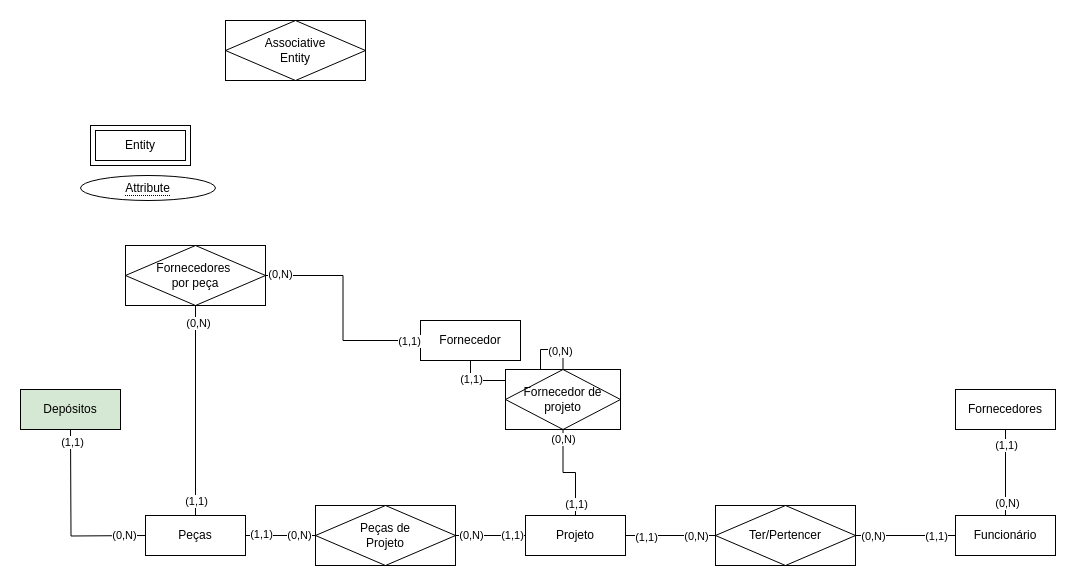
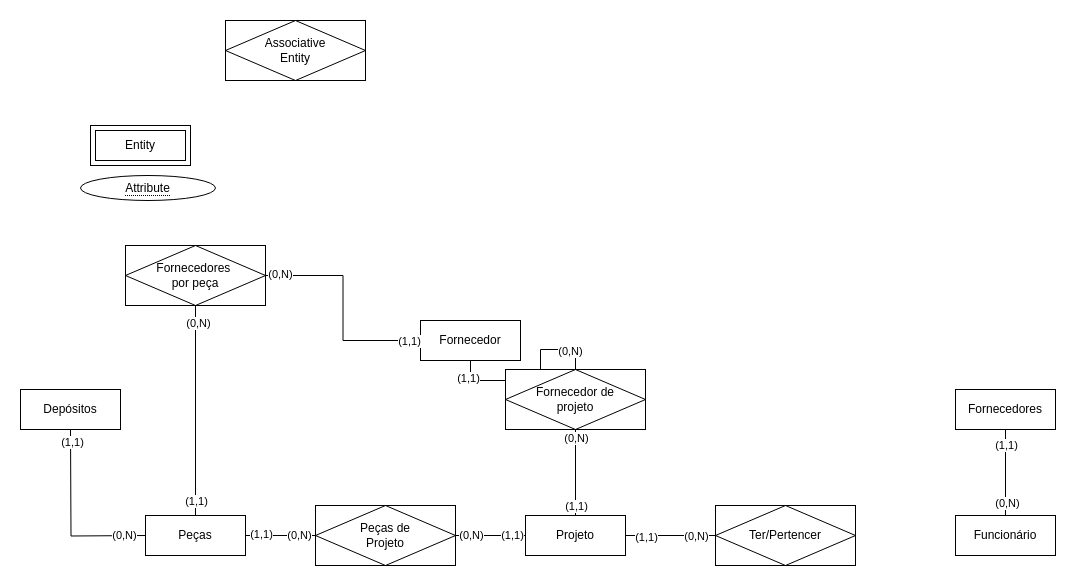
(563, 400) -> (576, 400)
(71, 410) -> (71, 410)
(893, 536) -> none
